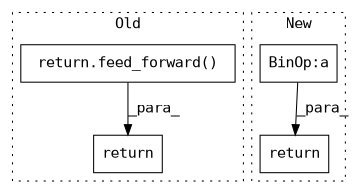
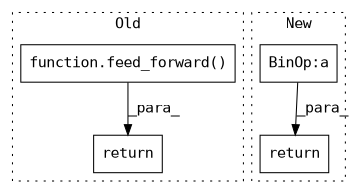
(128, 63) -> (128, 63)
